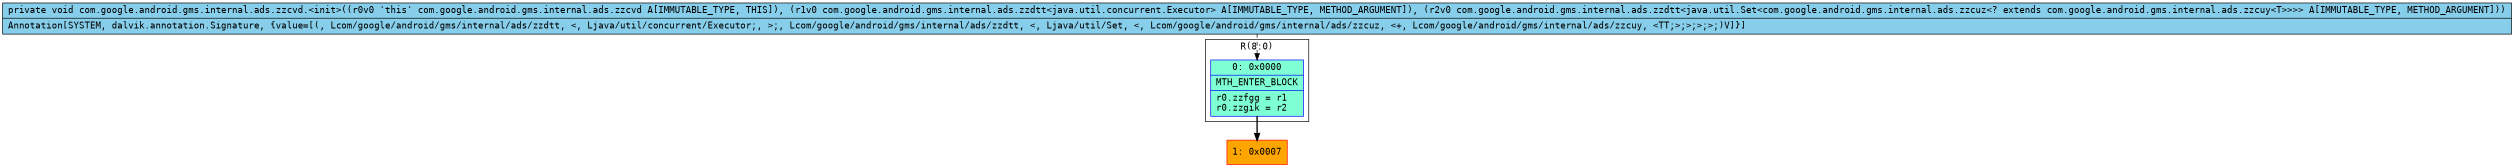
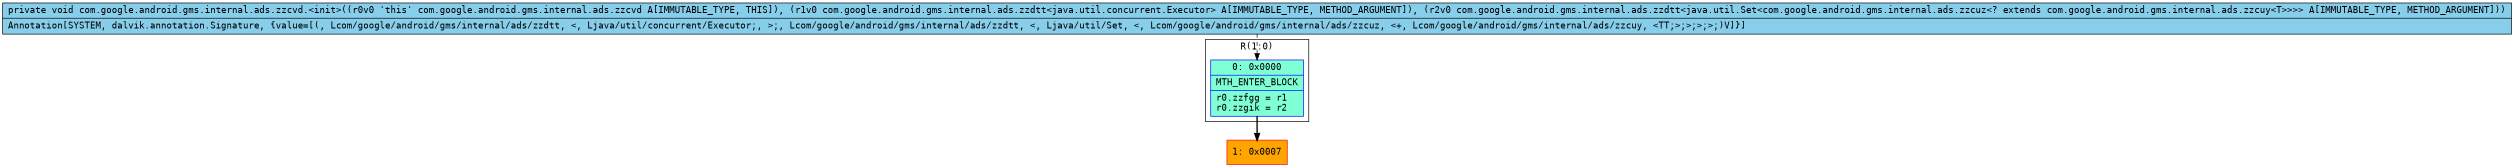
(1257, 47) -> (1257, 47)
